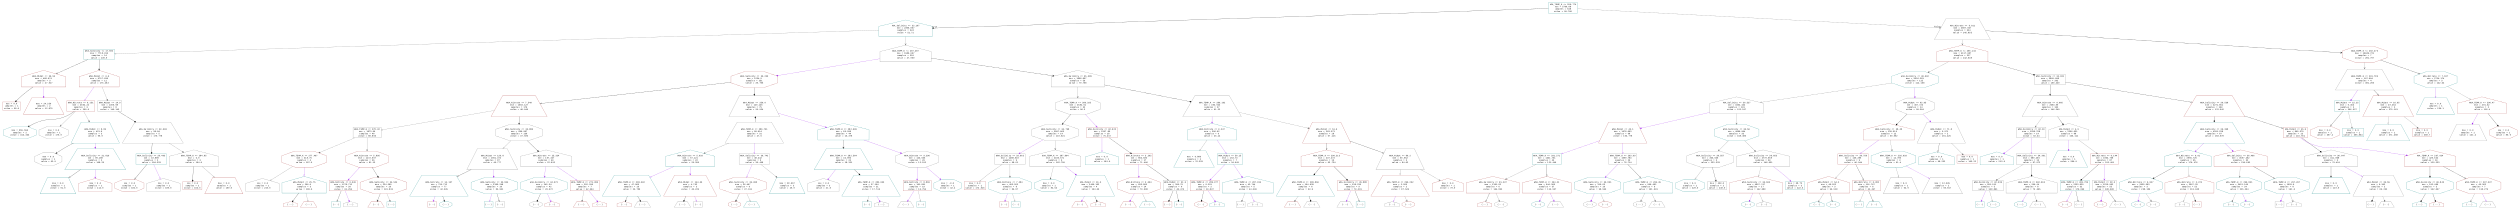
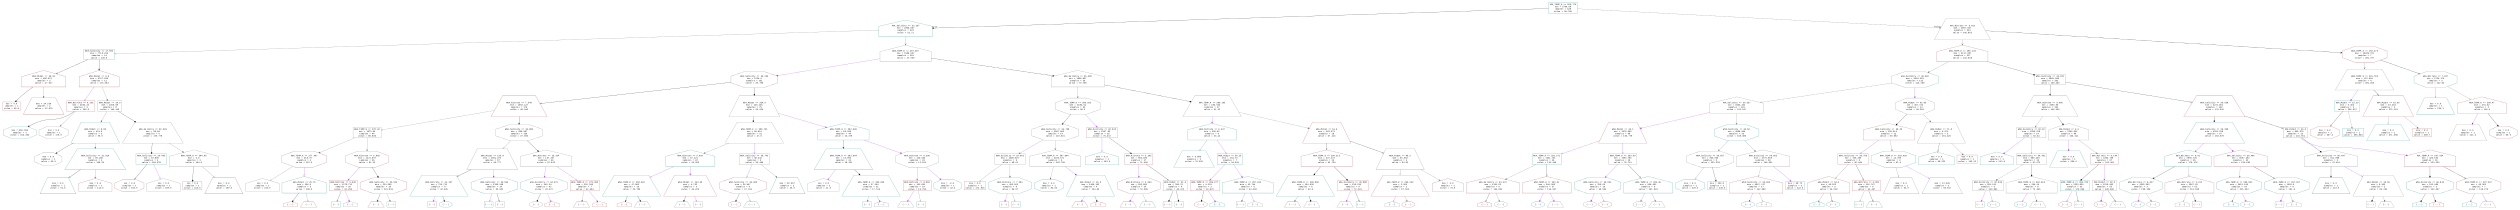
(86, 116) -> (104, 116)
(755, 120) -> (753, 118)
